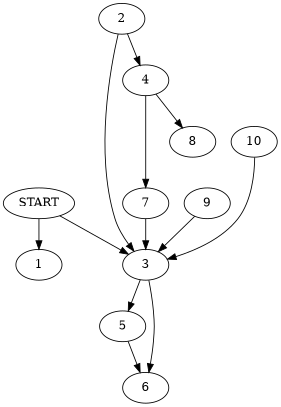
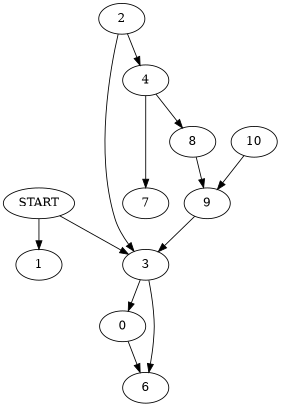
none -> (199, 168)
(235, 222) -> (233, 169)
(146, 230) -> none
(123, 326) -> (123, 326)
